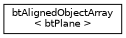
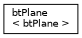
(63, 19) -> (41, 19)
